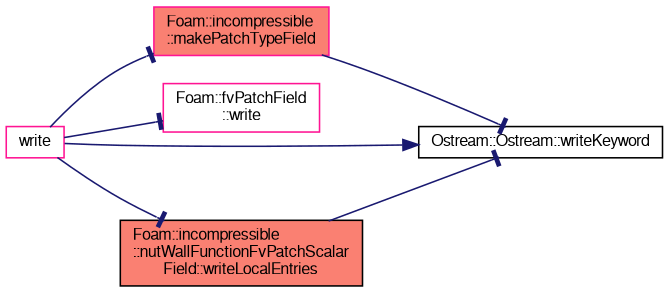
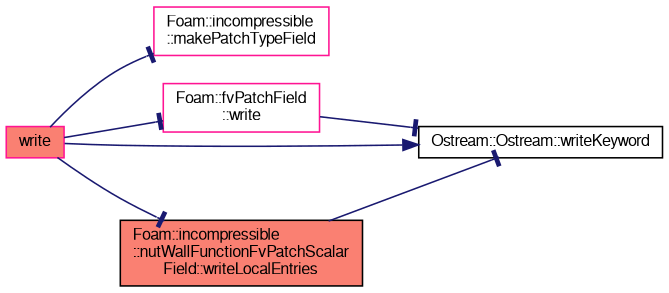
(241, 31) -> (241, 31)
(411, 87) -> (365, 122)
(35, 142) -> (35, 142)
